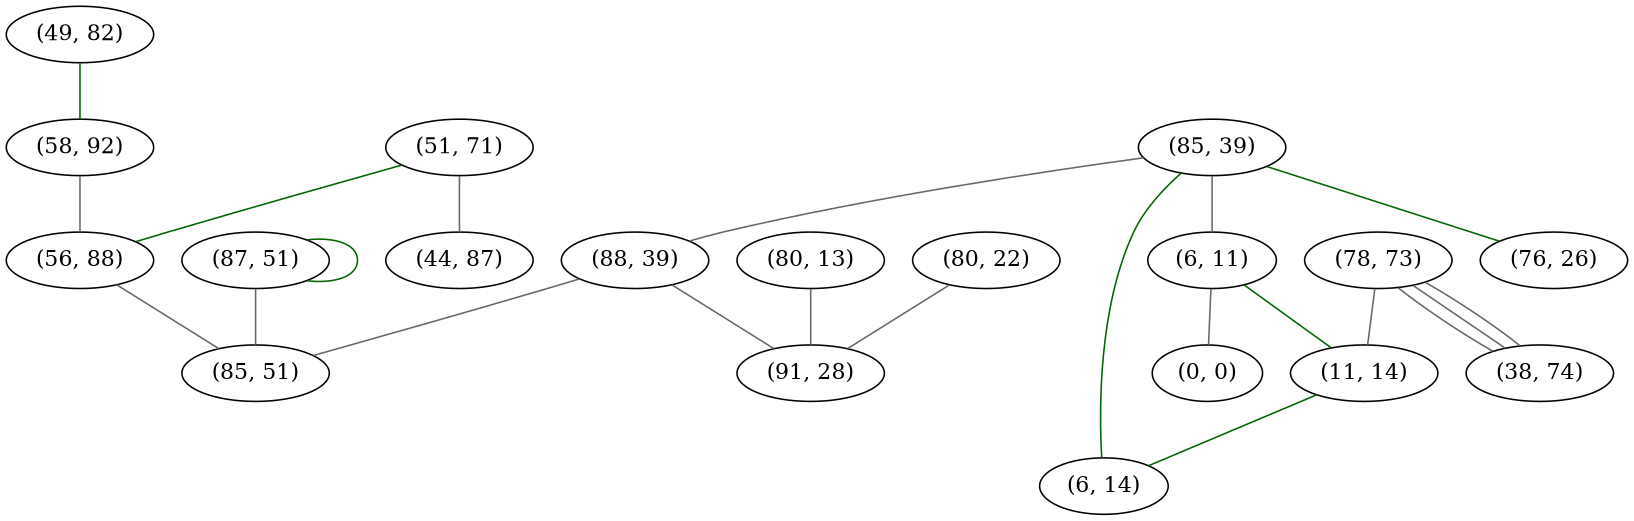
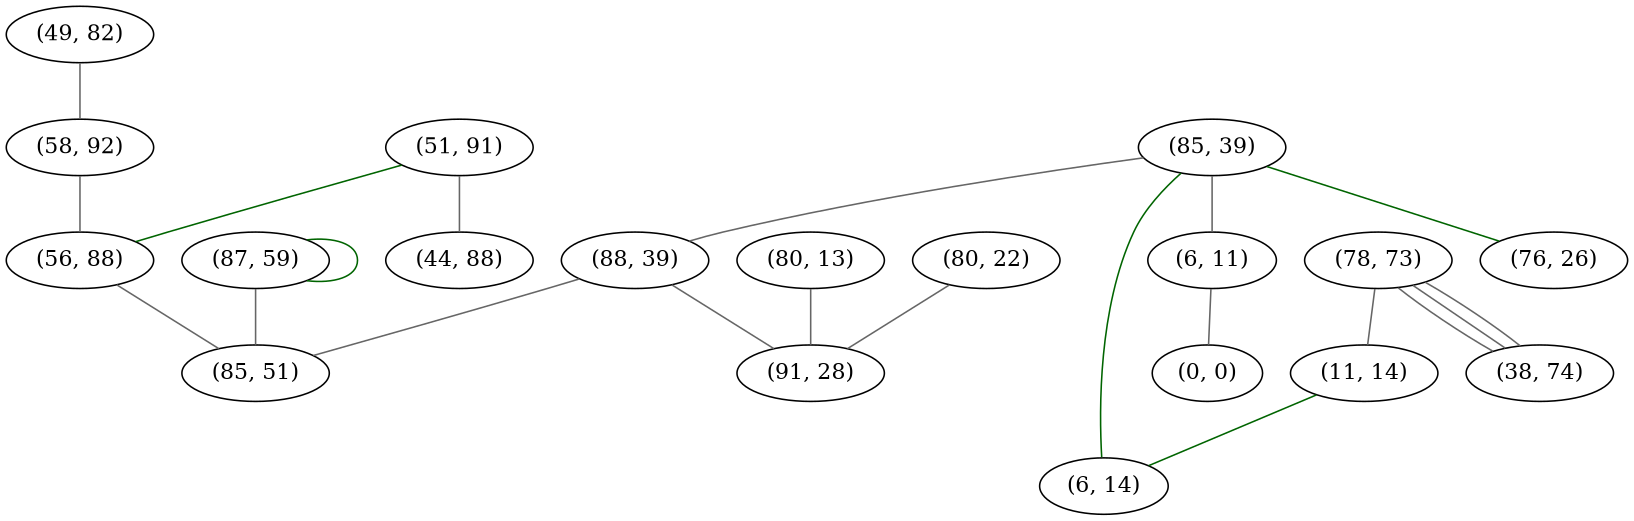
(80, 91) -> (80, 91)
(459, 147) -> (459, 147)
(256, 260) -> (256, 260)
(459, 260) -> (459, 260)
(1288, 316) -> none
